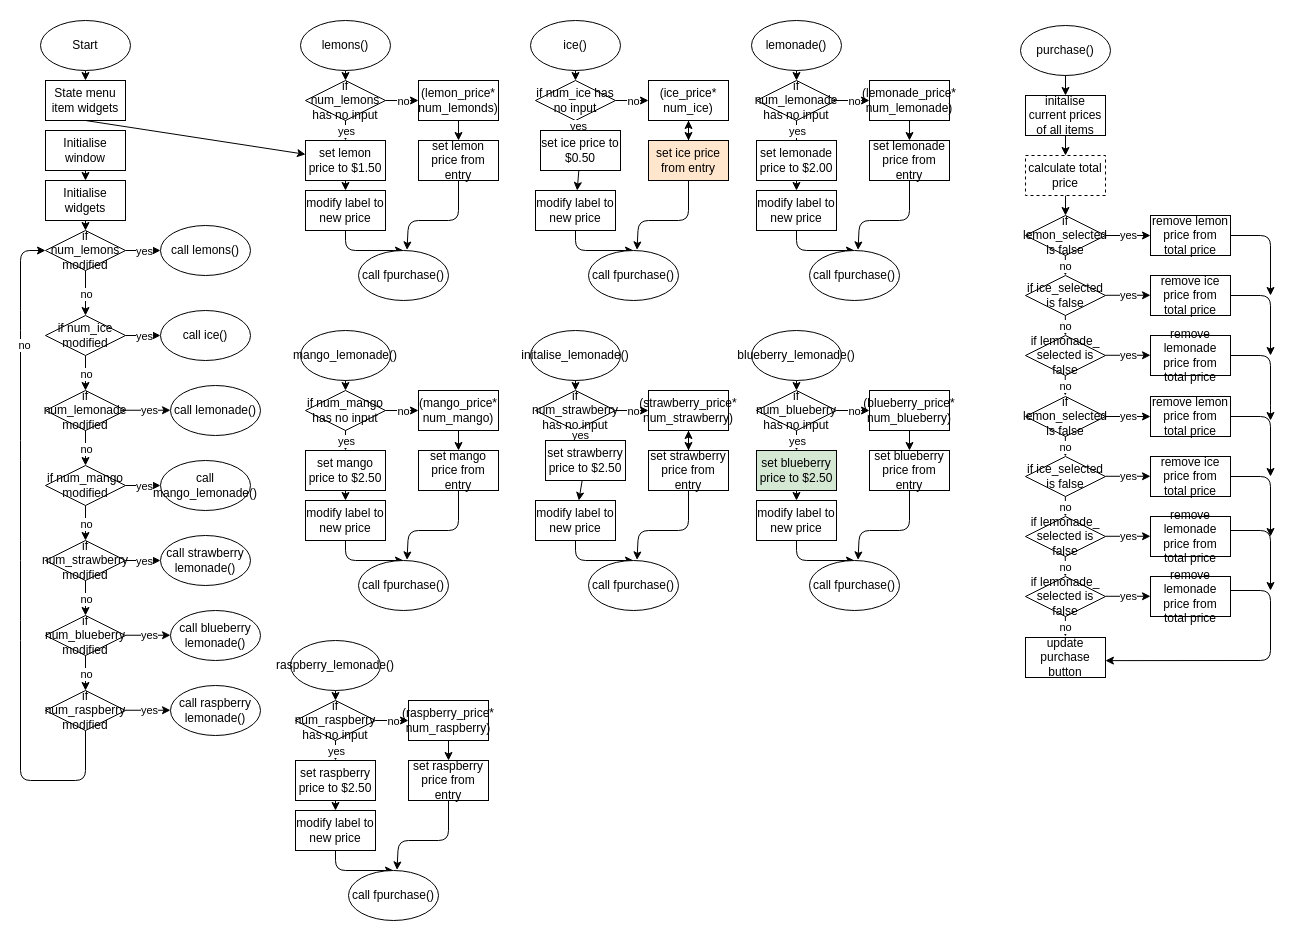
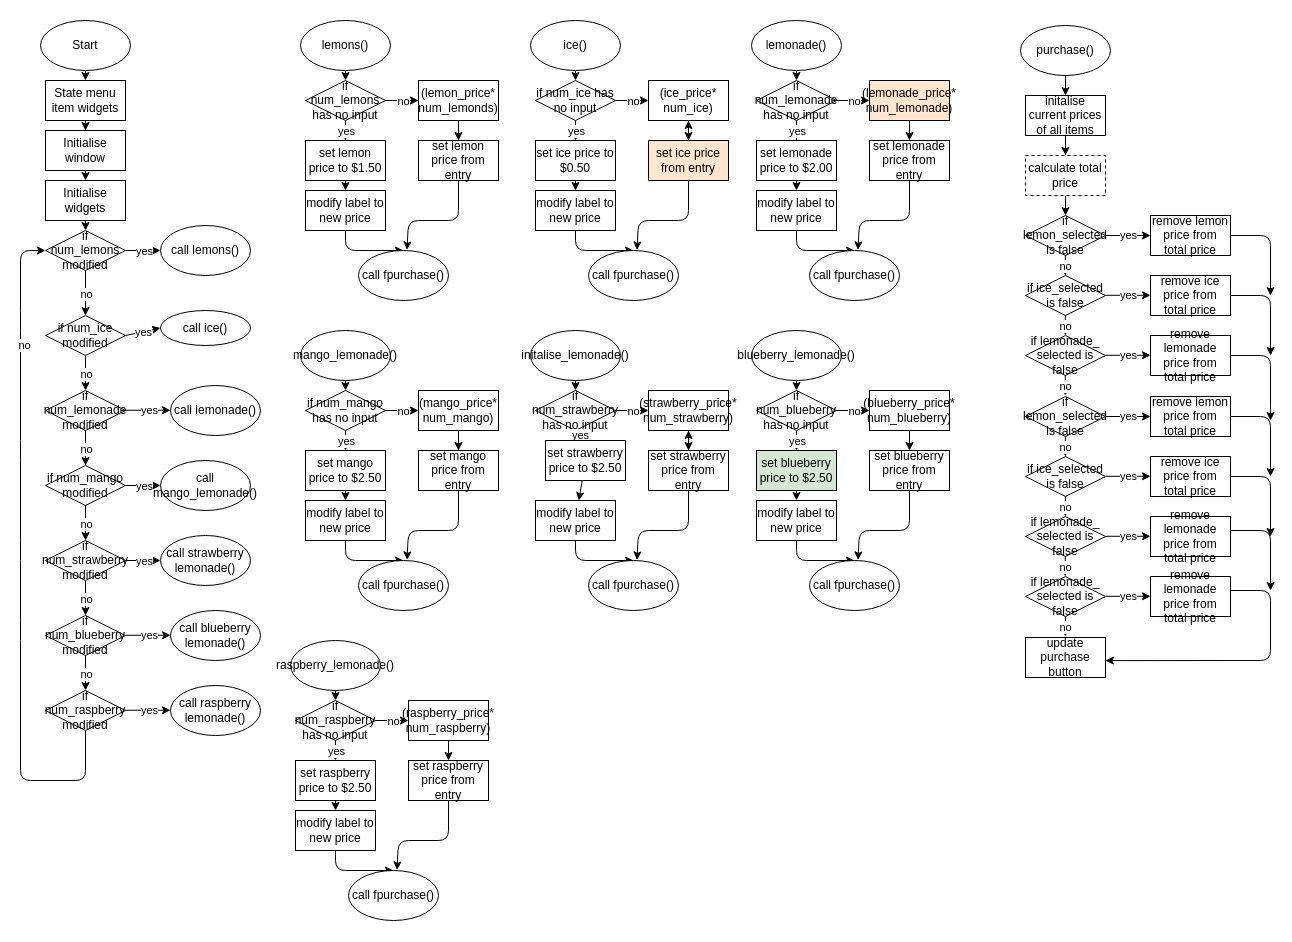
(910, 101) -> (910, 101)
(192, 137) -> (86, 122)
(581, 151) -> (576, 161)
(206, 336) -> (206, 328)
